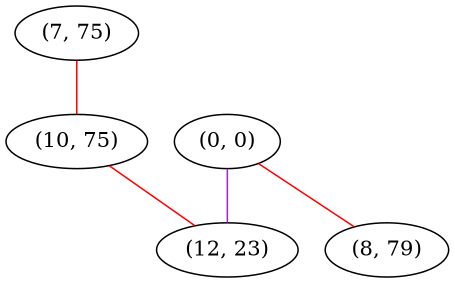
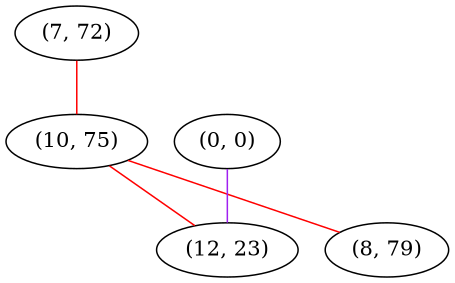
(77, 33) -> (77, 33)
(306, 195) -> (239, 198)
